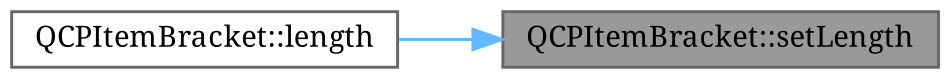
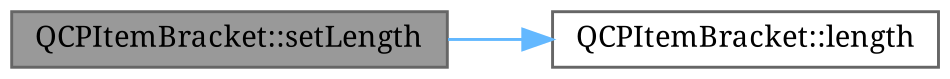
(436, 39) -> (485, 39)
